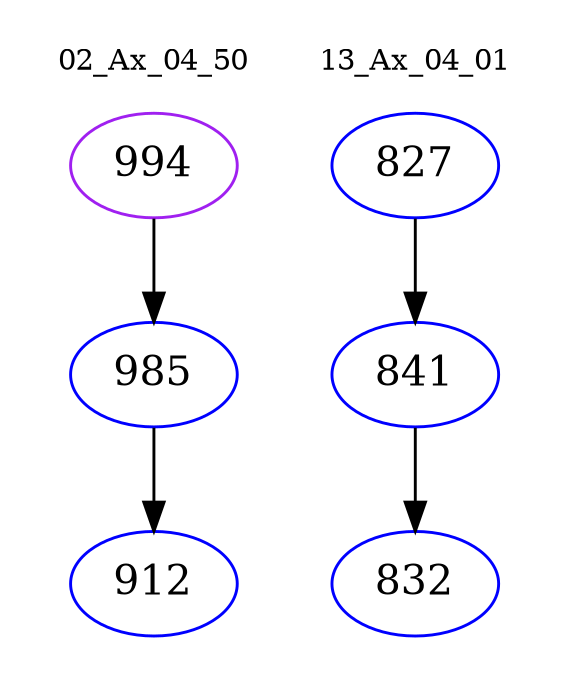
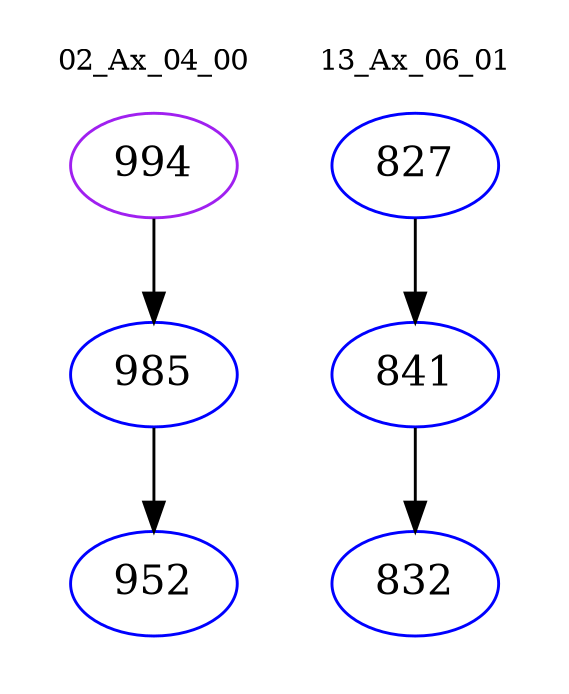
(154, 62) -> (154, 62)
(415, 62) -> (415, 62)
(154, 584) -> (154, 584)
